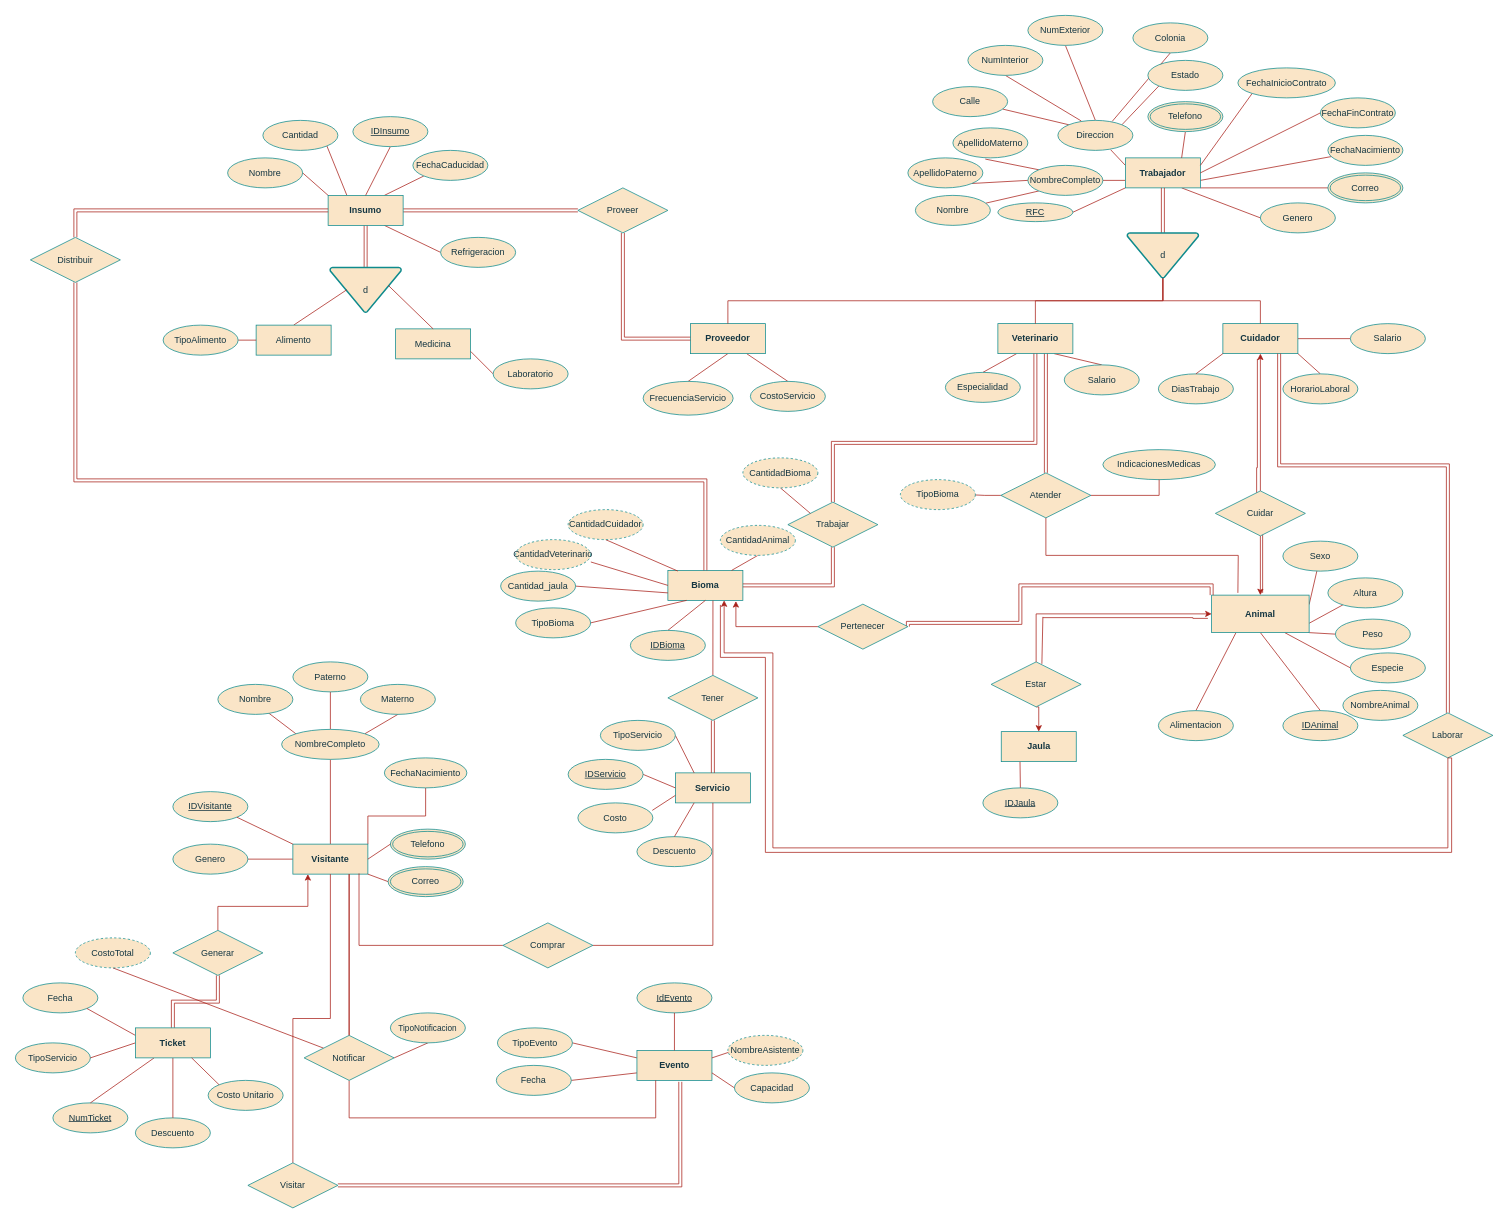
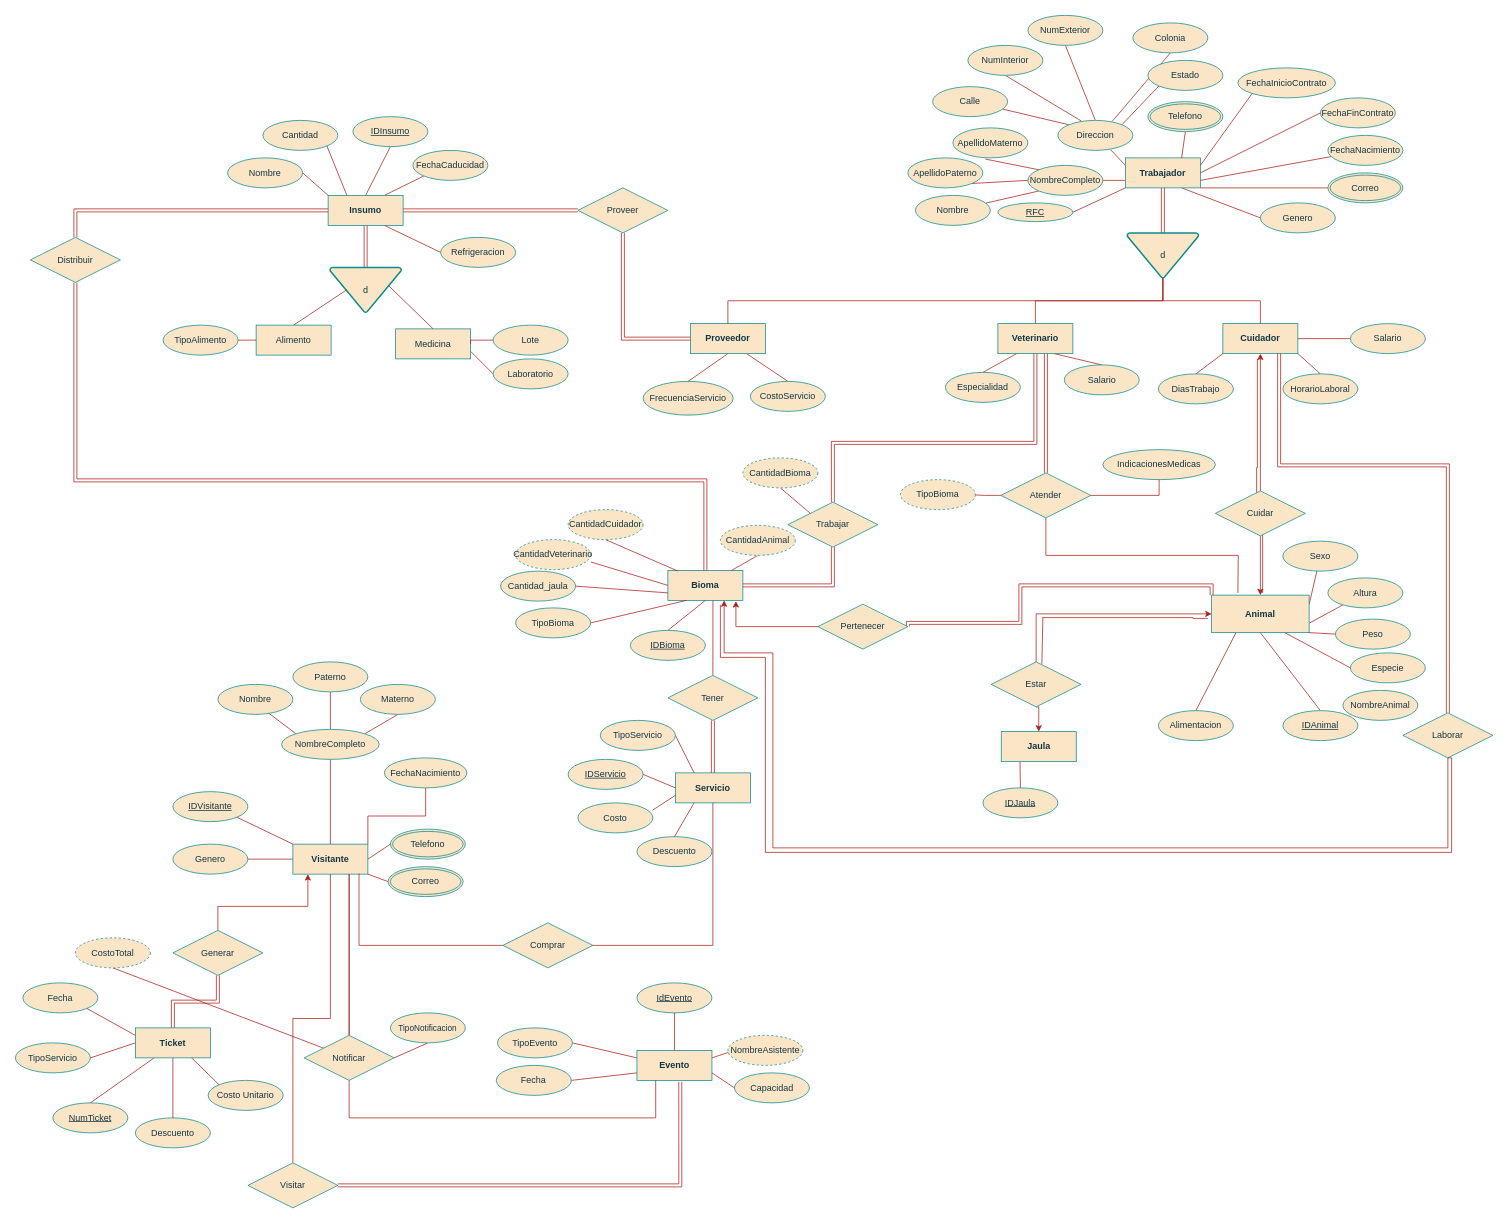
none -> (482, 340)
none -> (531, 340)
